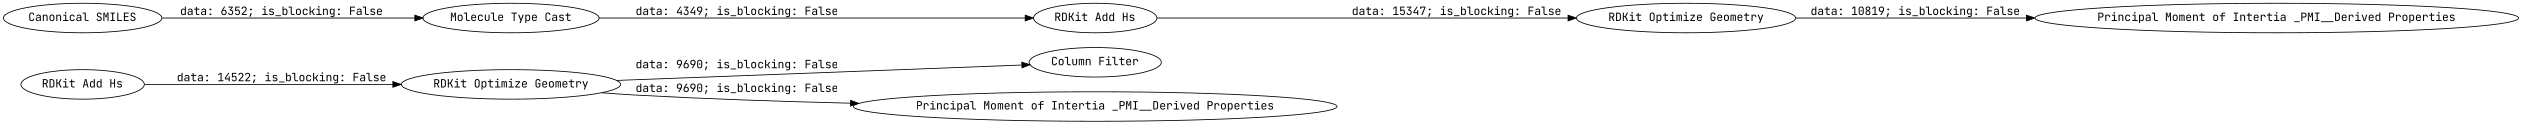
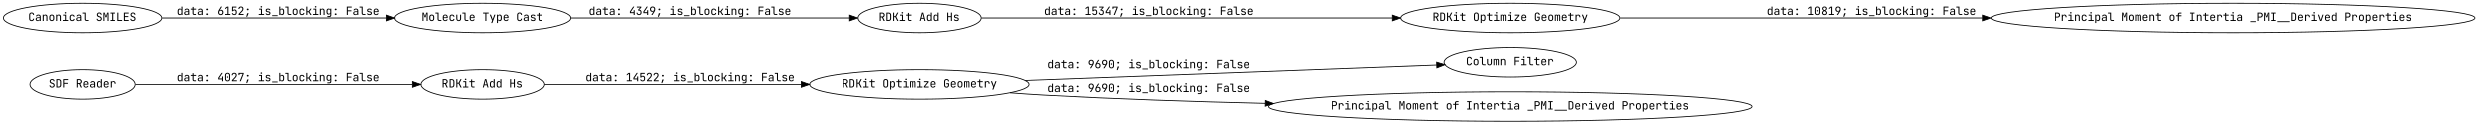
(282, 12) -> (278, 12)
none -> (83, 84)
